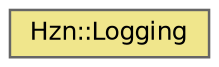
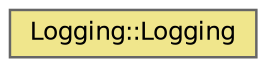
(110, 34) -> (133, 34)
